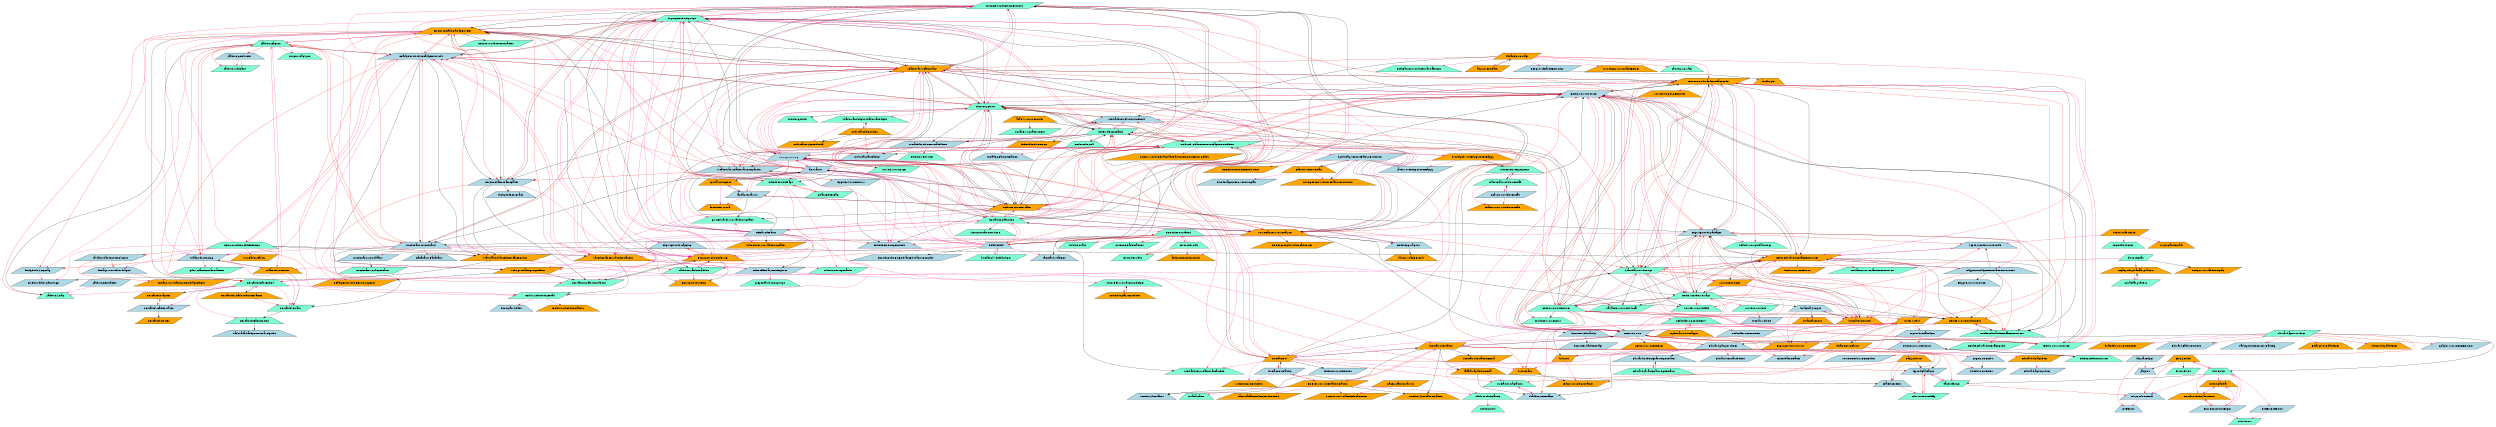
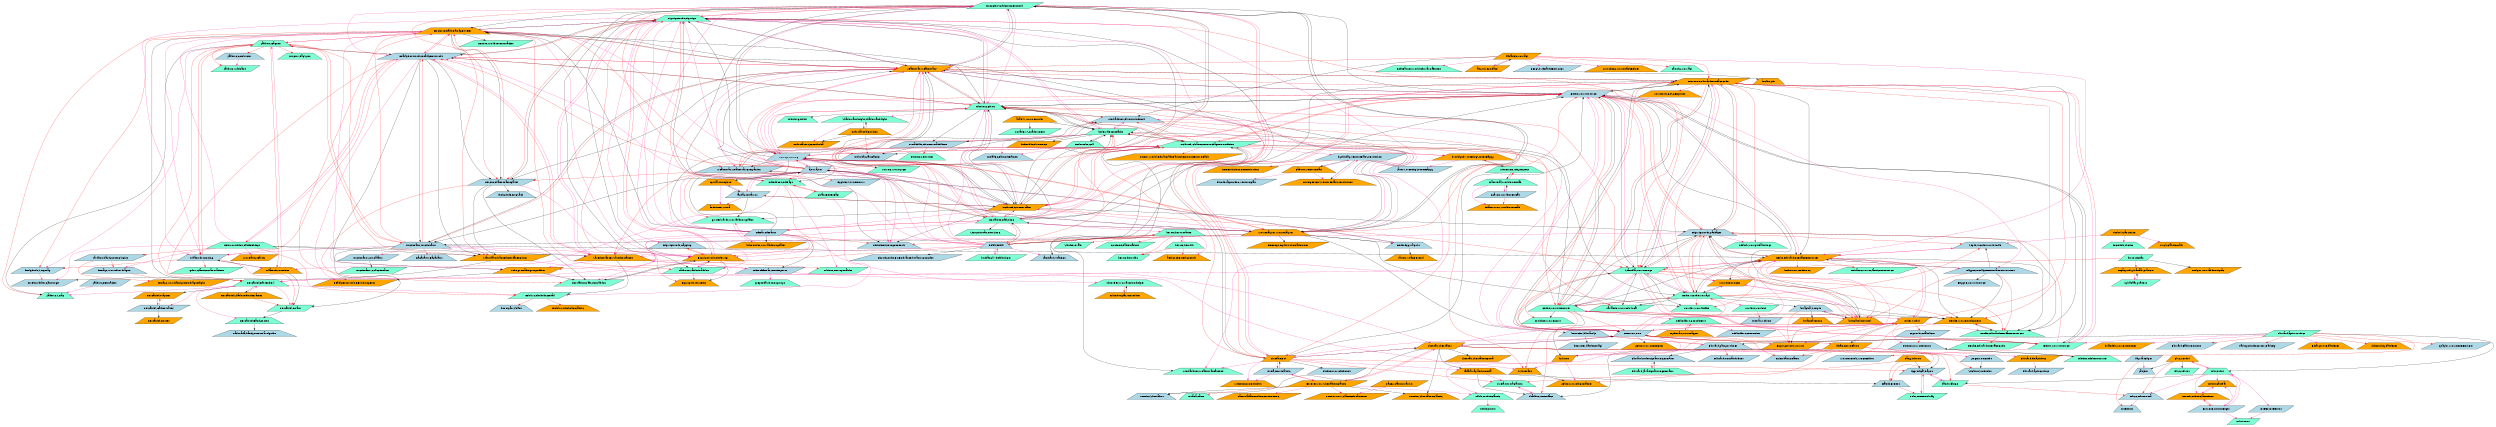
(1019, 236) -> (1019, 236)
(1578, 384) -> (1577, 384)
